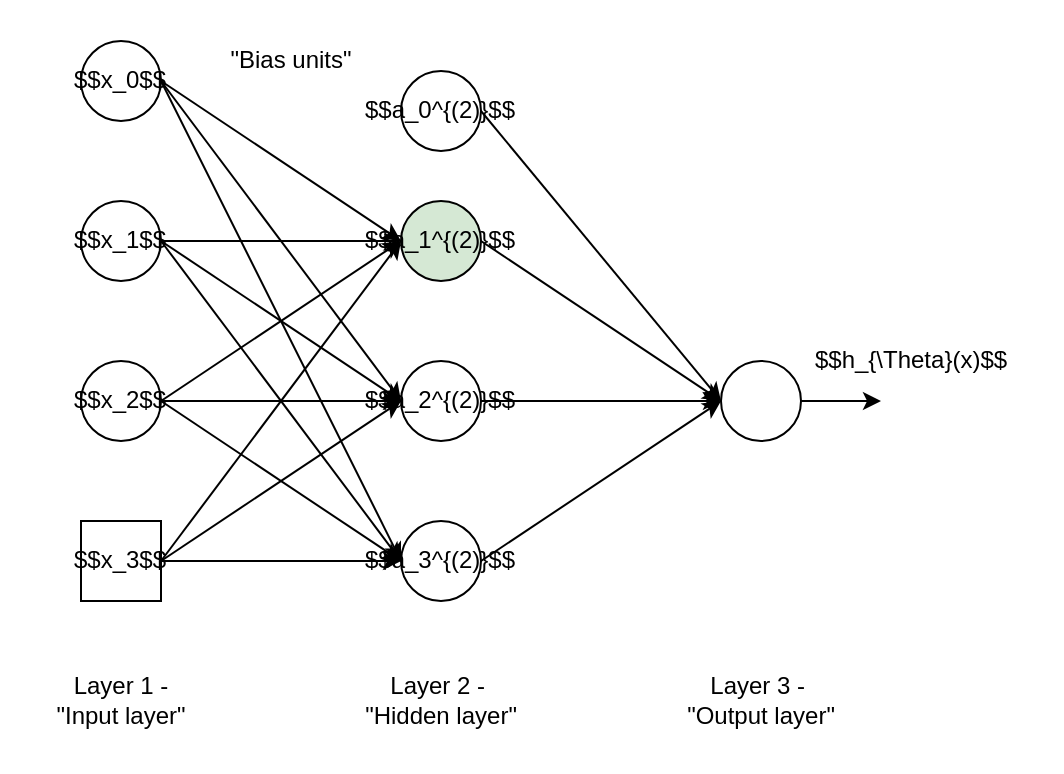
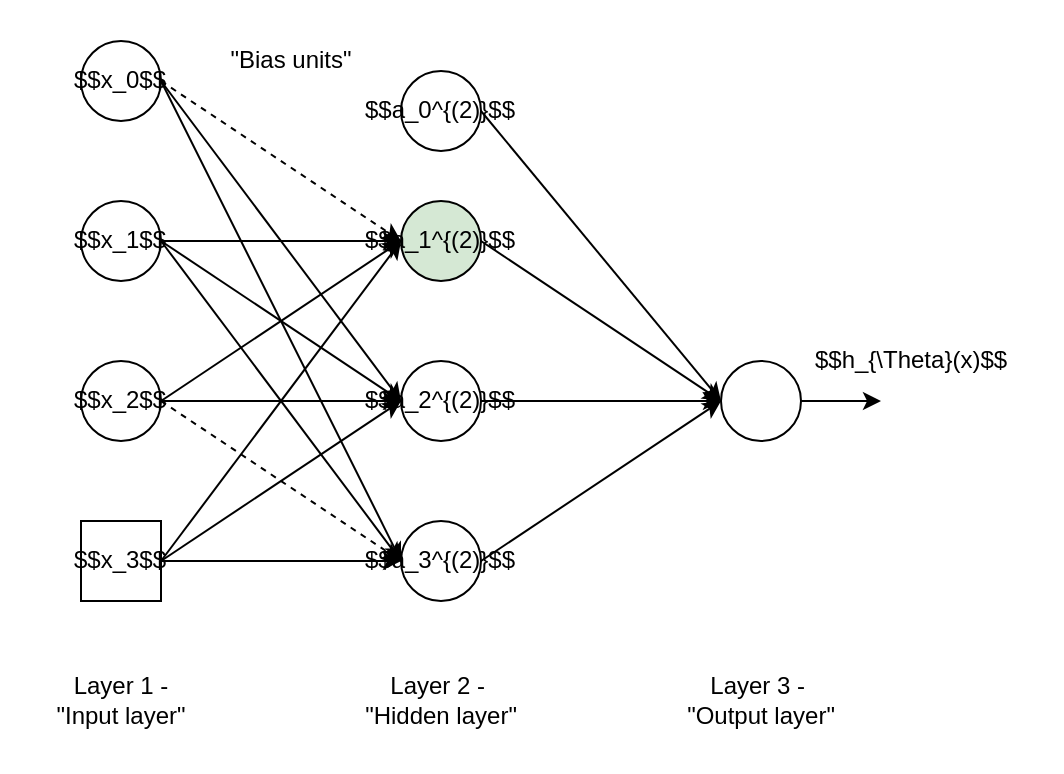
(278, 159) -> (278, 159)
(386, 241) -> (386, 241)
(277, 478) -> (277, 478)
